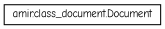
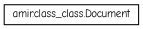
(82, 15) -> (71, 15)
